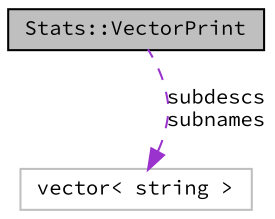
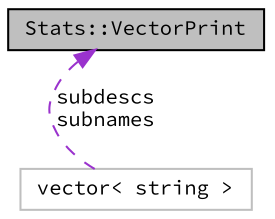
(167, 99) -> (51, 120)
